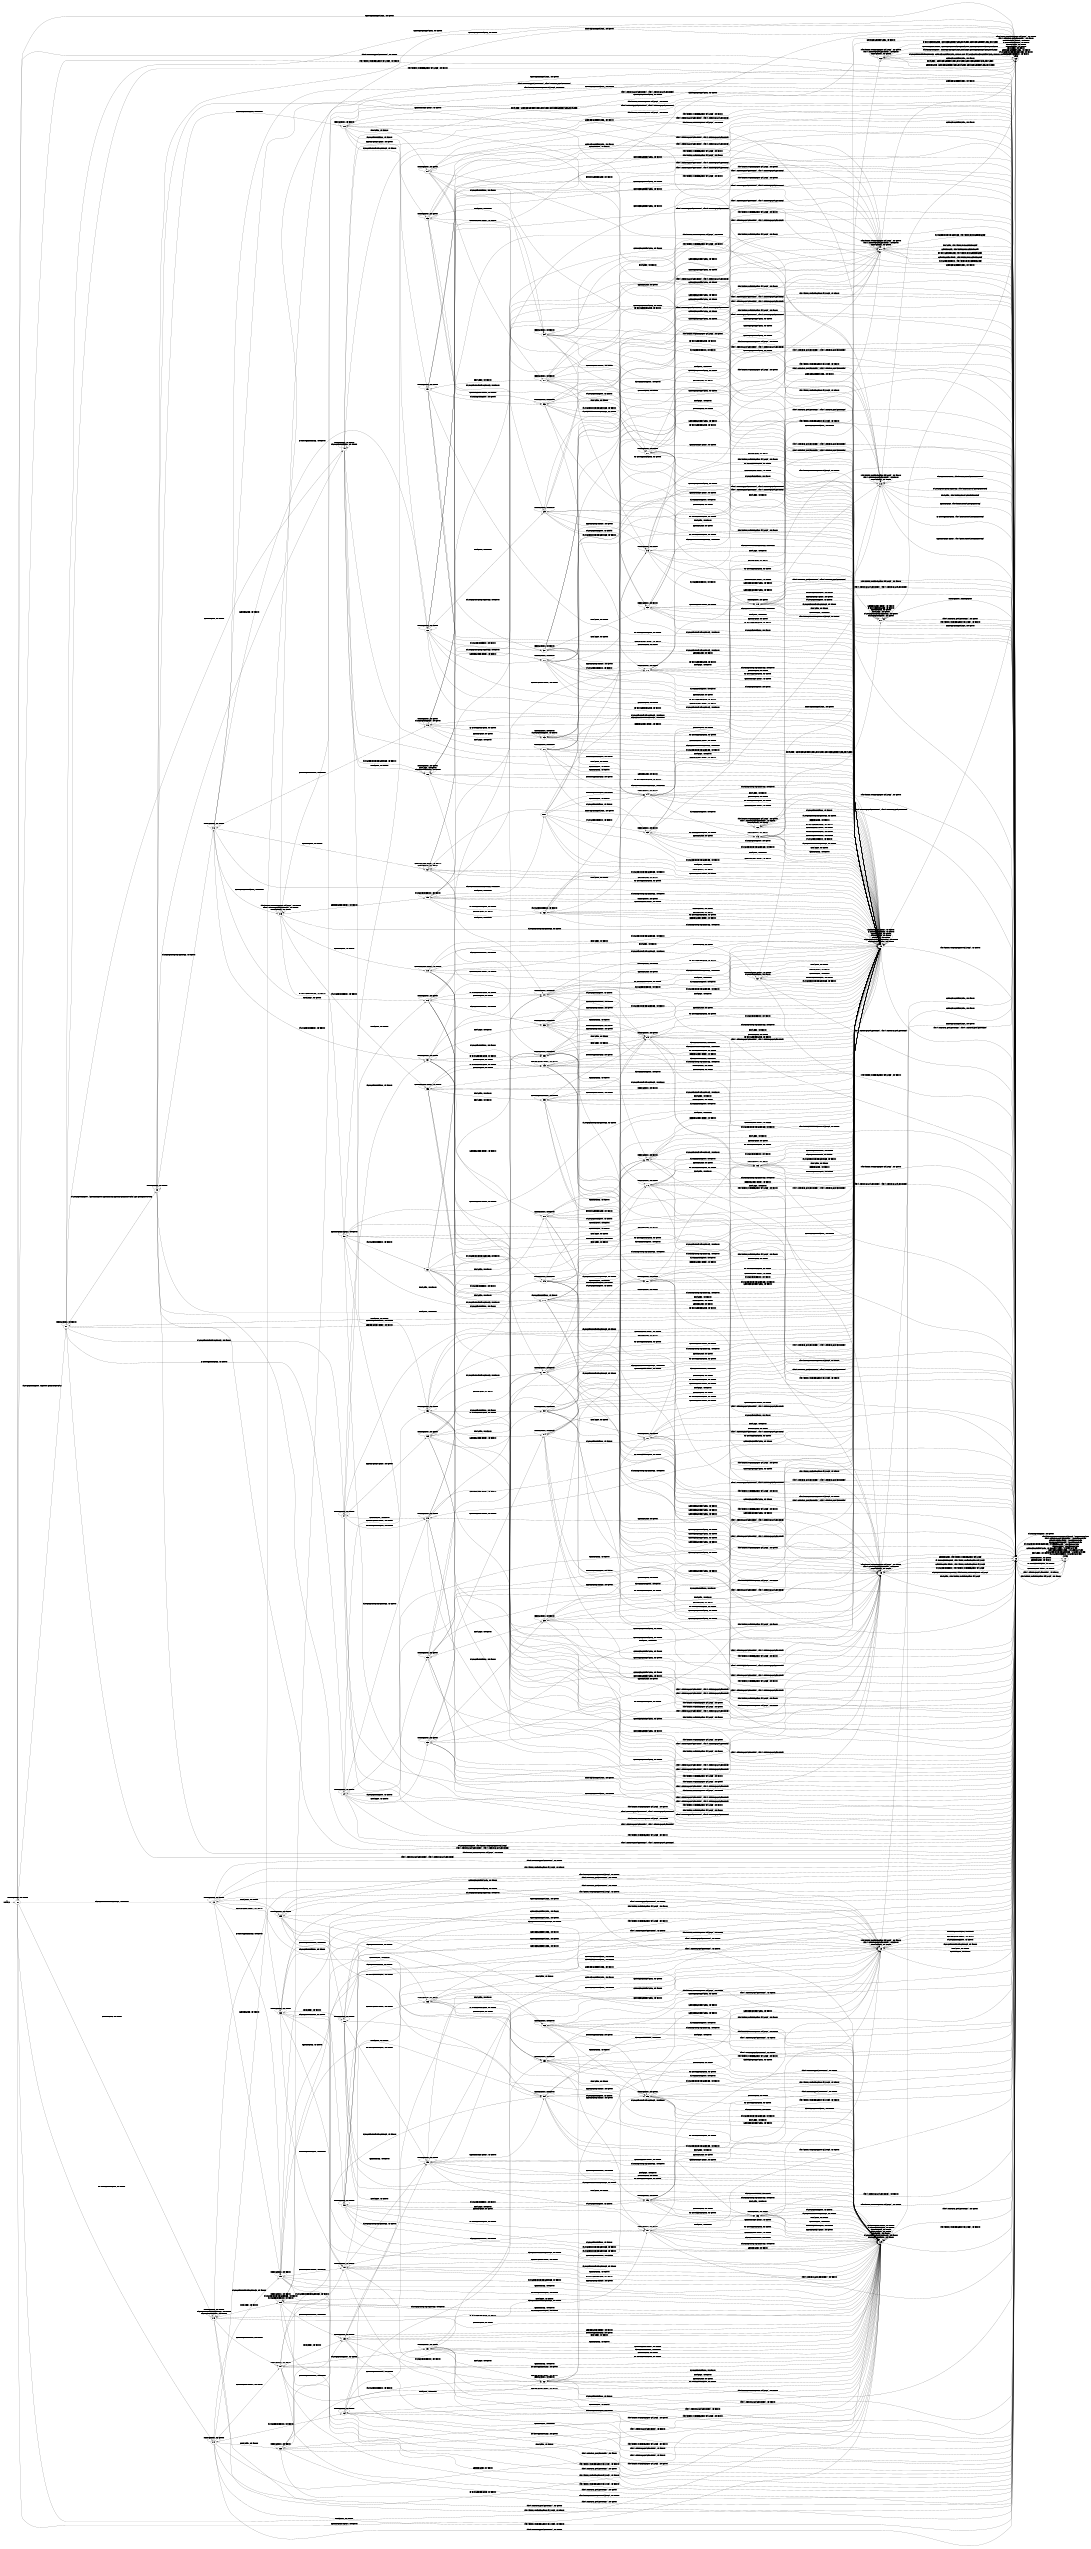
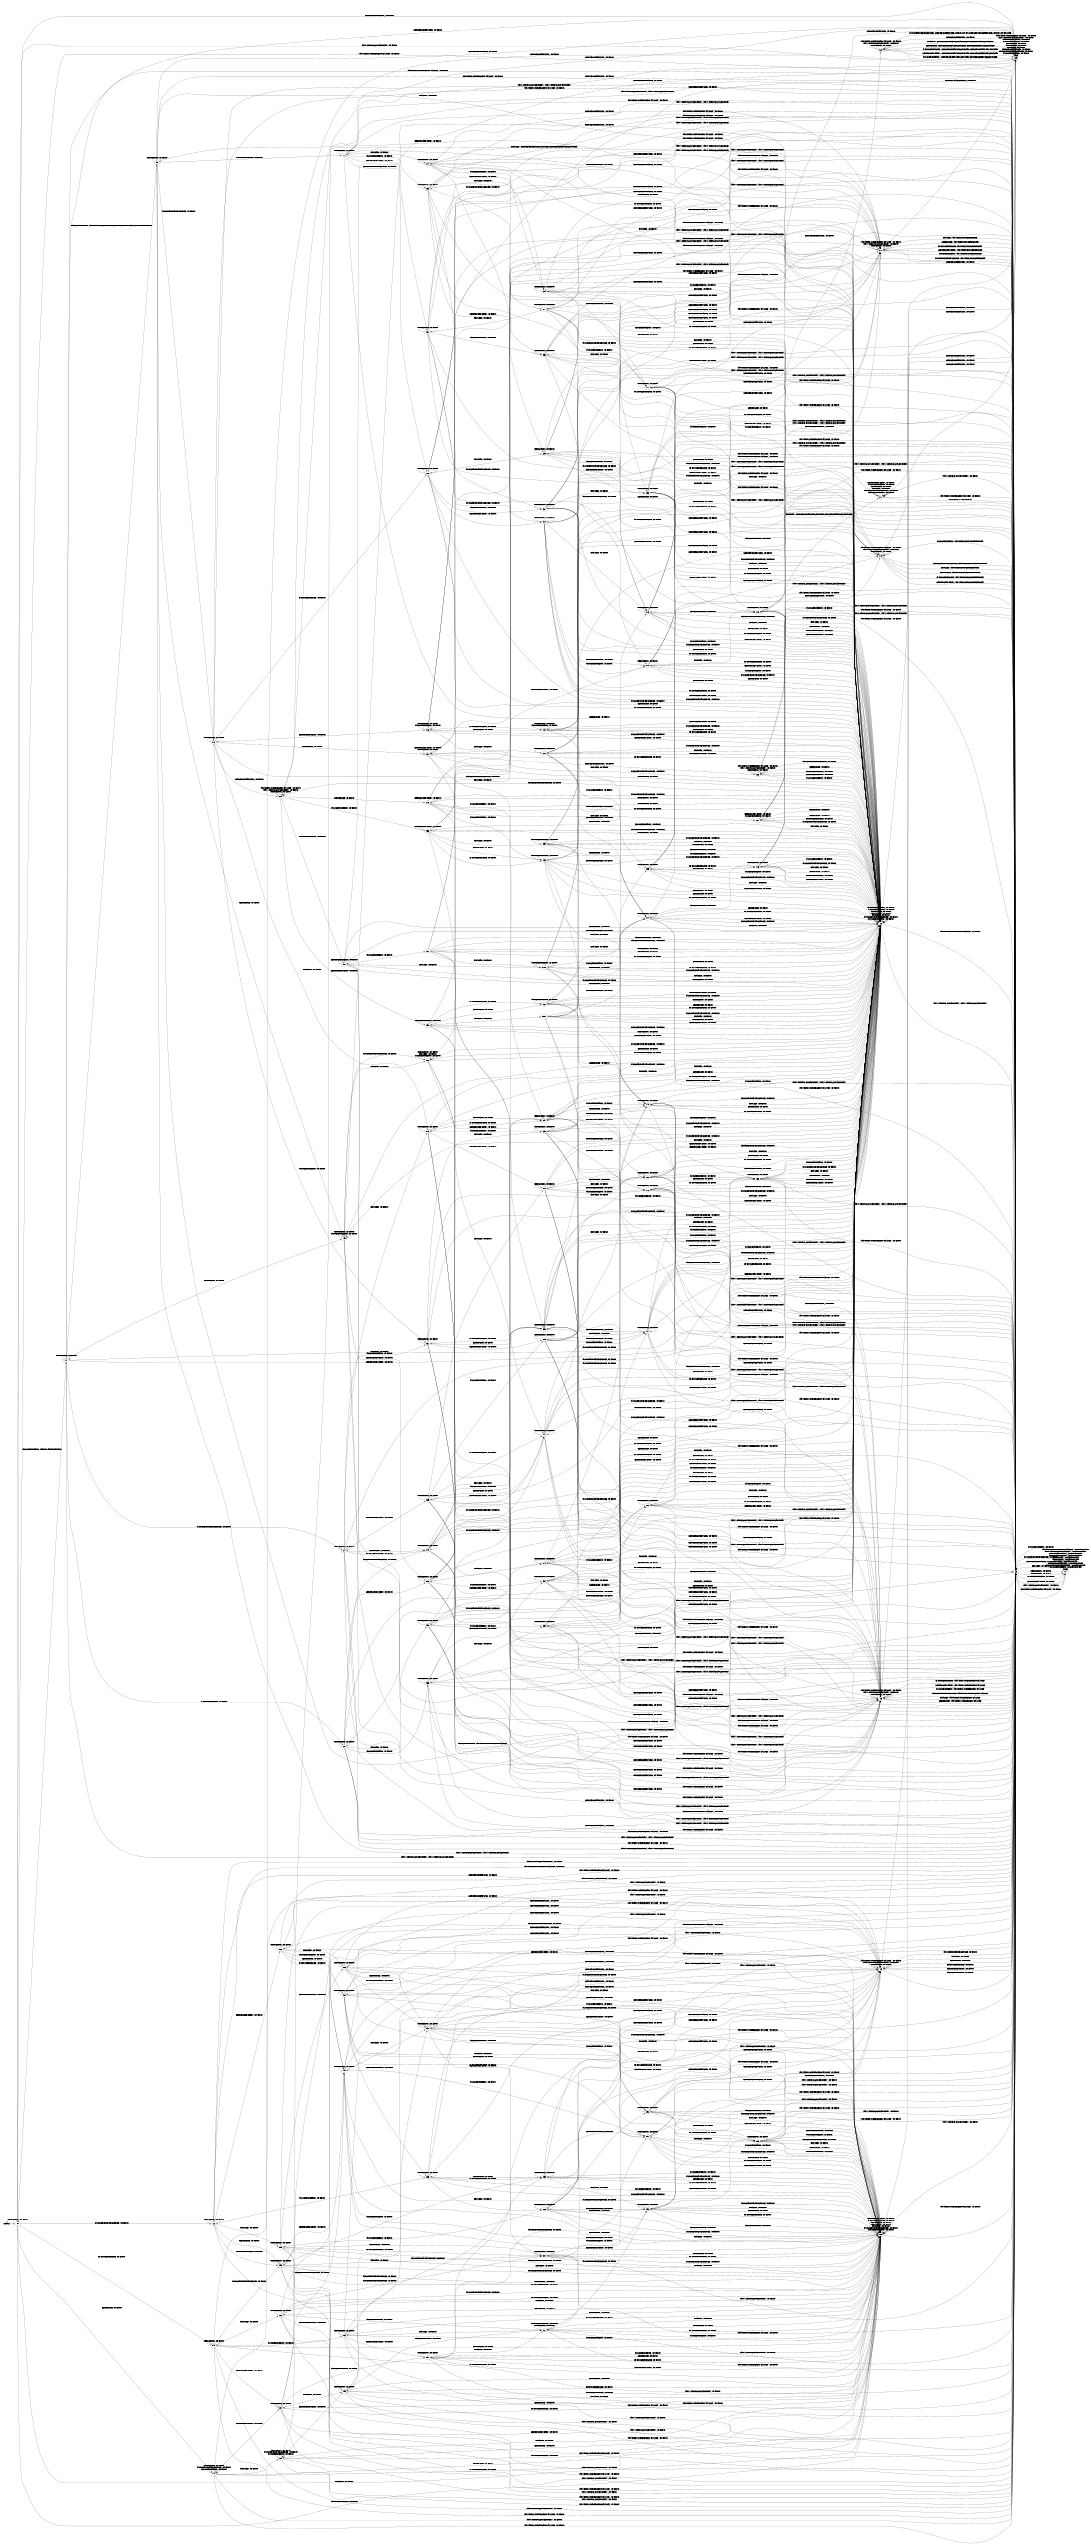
(960, 81) -> (960, 81)
none -> (681, 155)
(426, 1936) -> (670, 2058)
